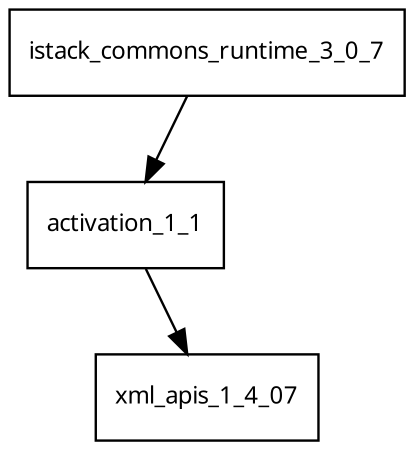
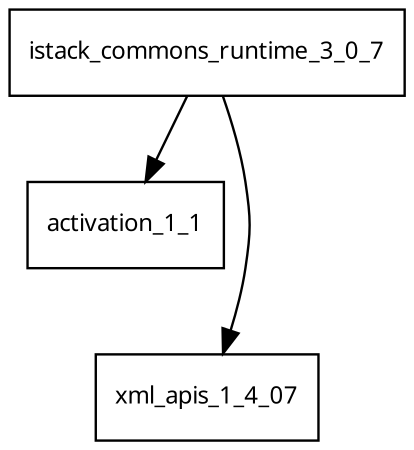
(161, 301) -> (249, 213)
